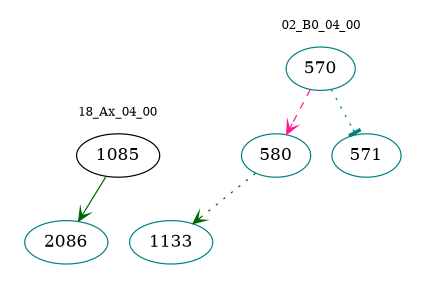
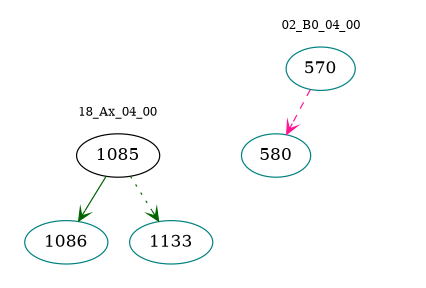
(366, 156) -> none
(229, 195) -> (141, 193)
(66, 242) -> (66, 242)
